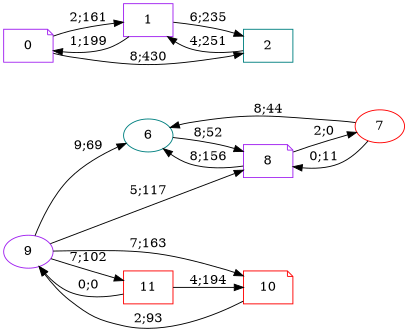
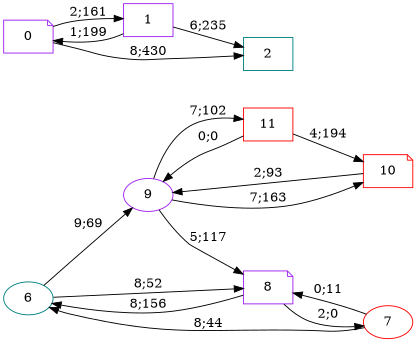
(208, 52) -> none
(66, 182) -> (84, 250)
